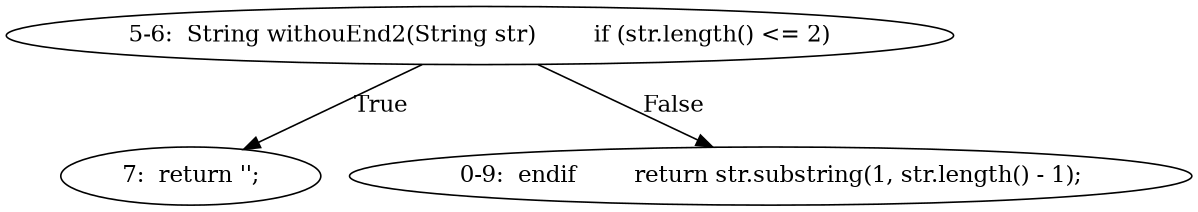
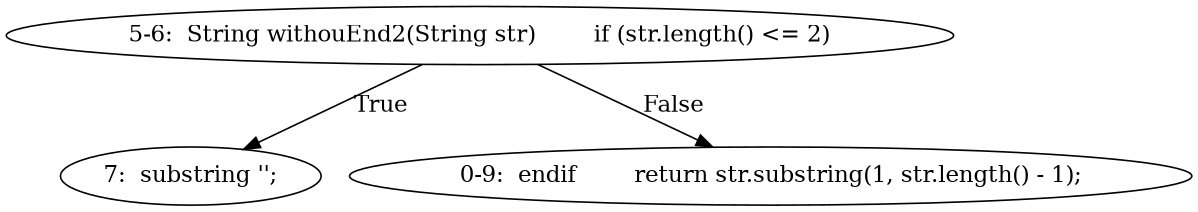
(191, 176) -> (191, 176)
